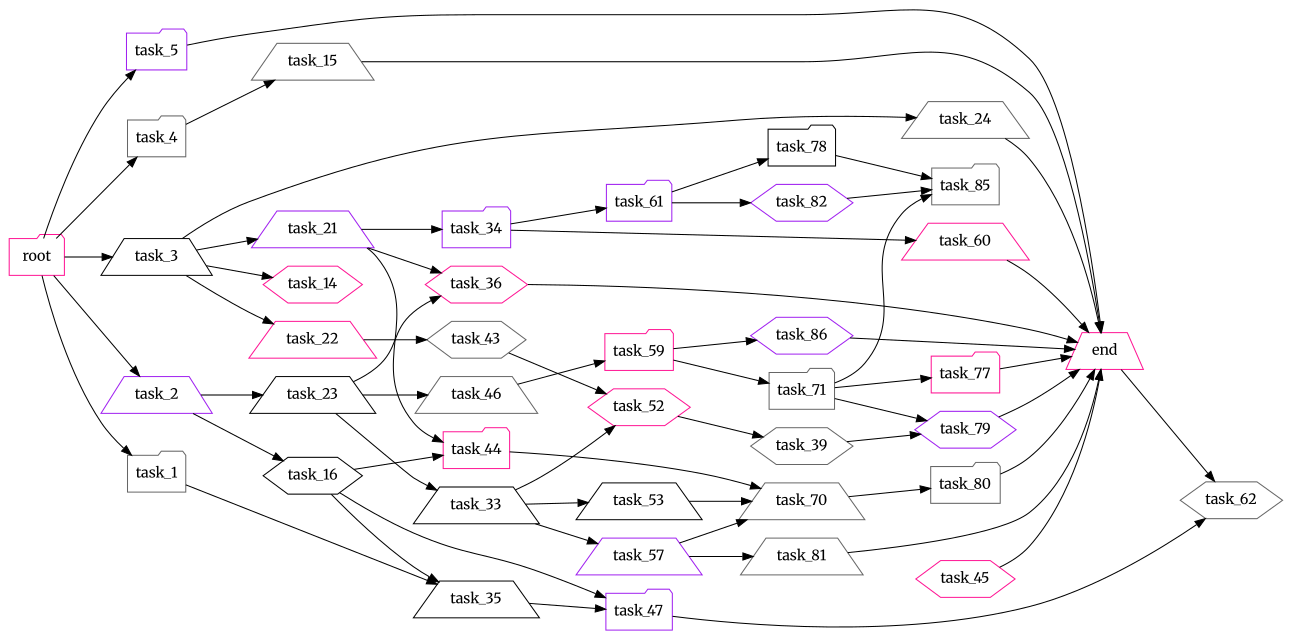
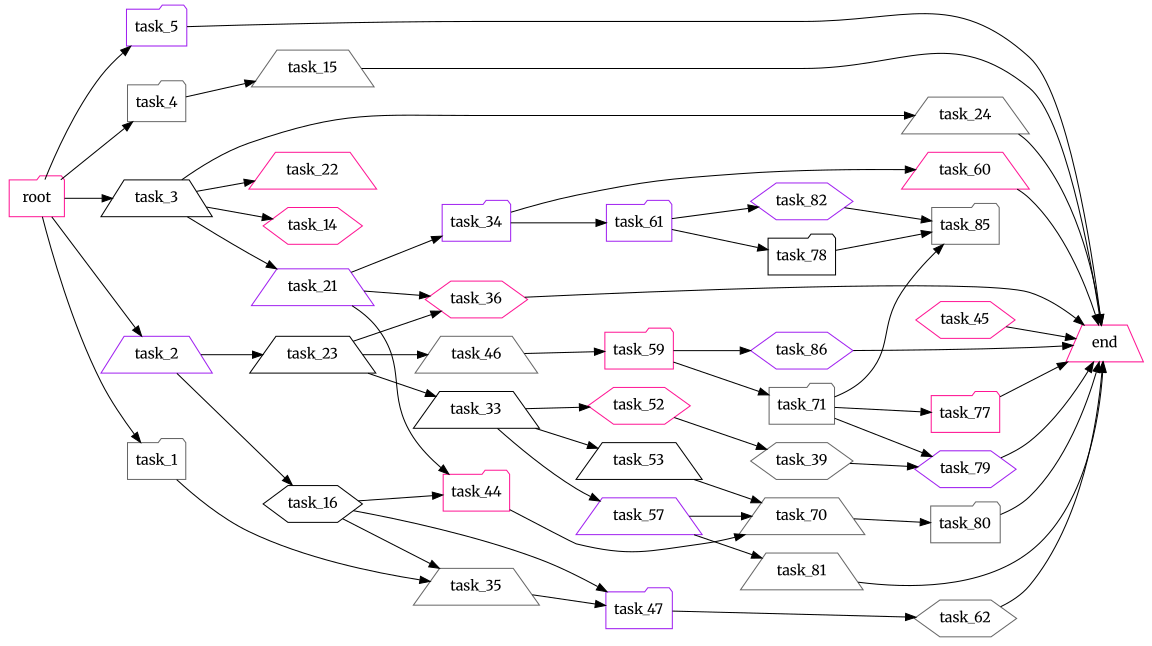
(476, 340) -> none
(1165, 422) -> (1068, 520)
(476, 599) -> (476, 587)
